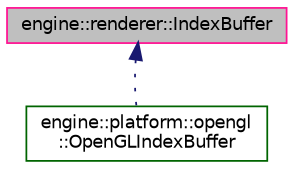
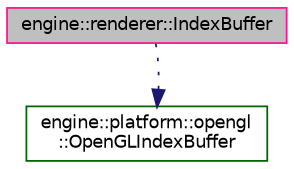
(135, 83) -> (158, 66)
